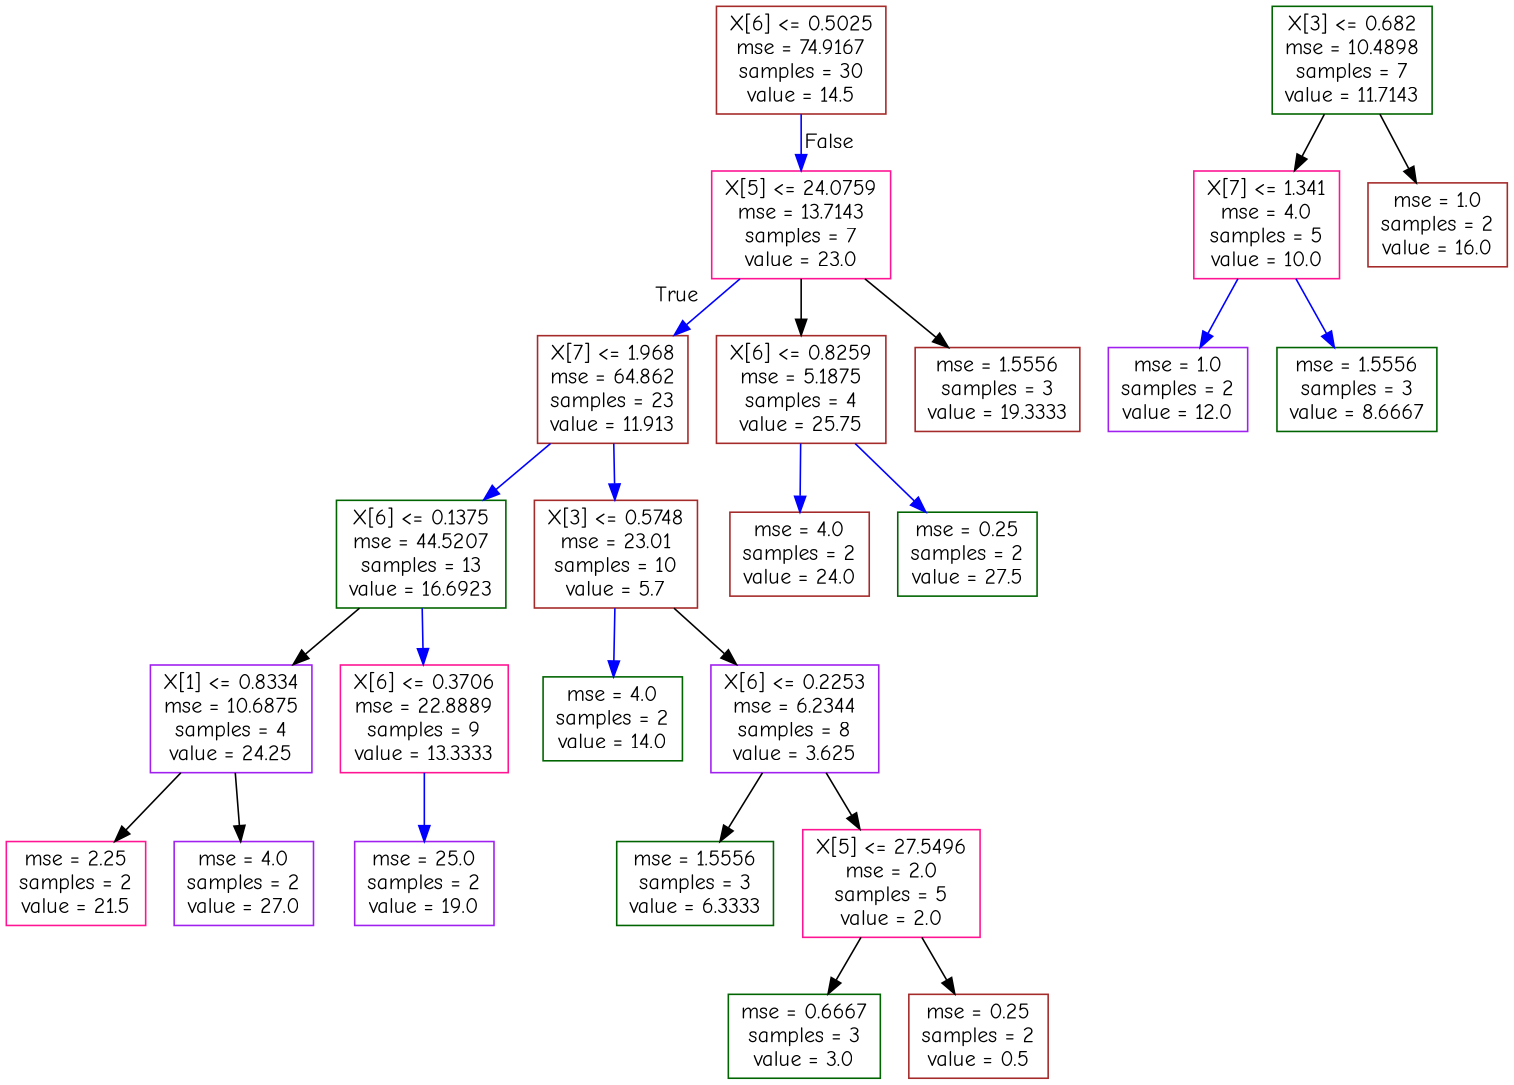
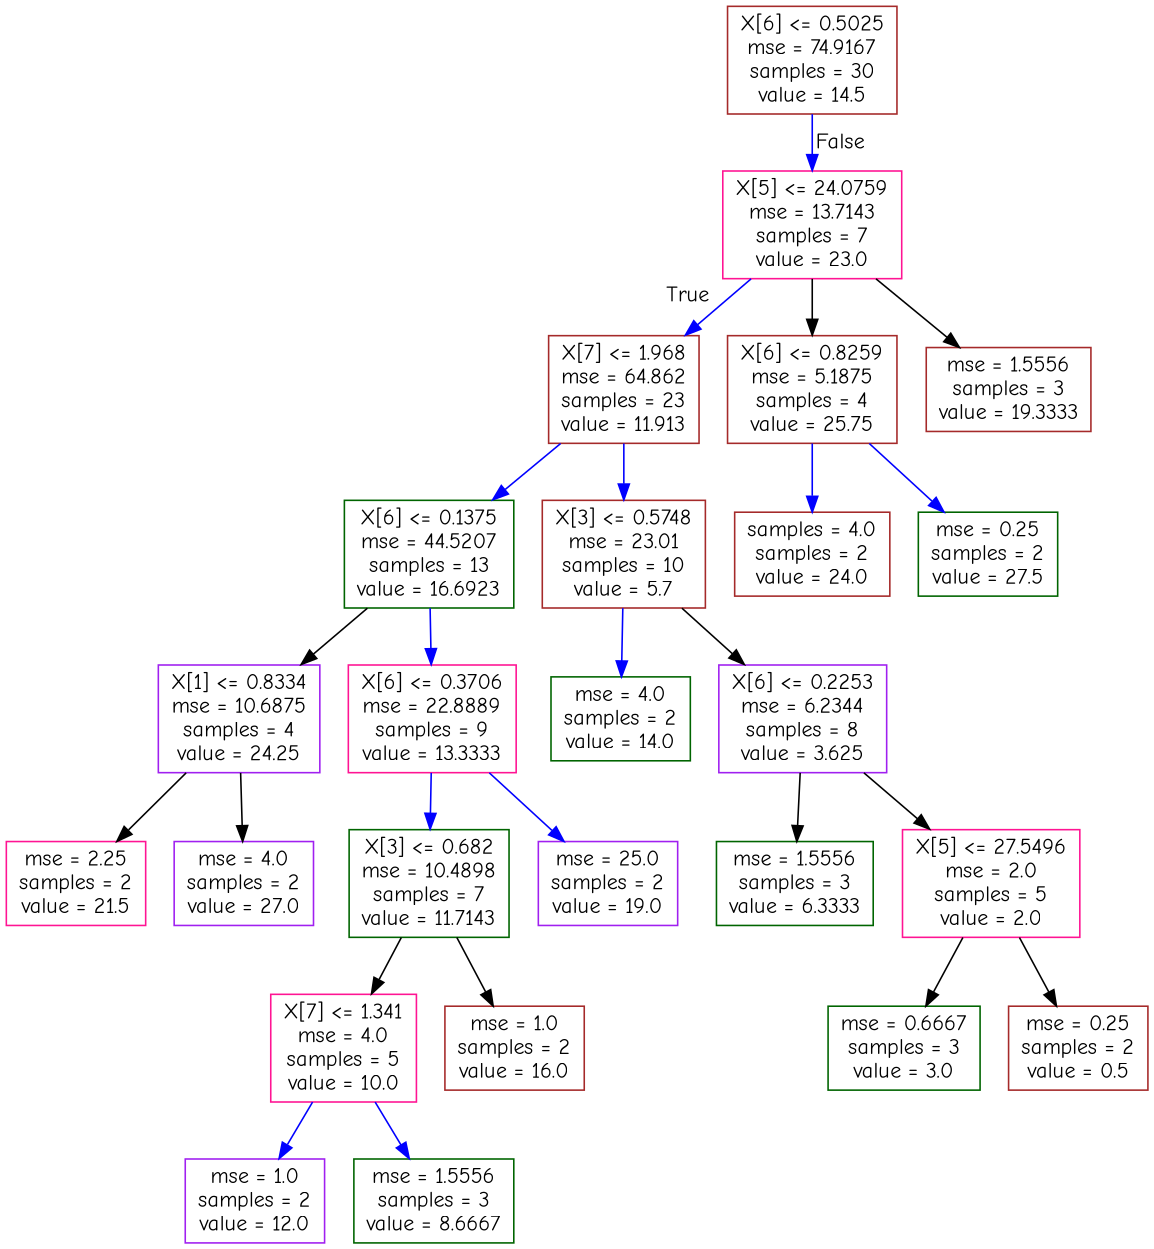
(800, 554) -> (812, 554)
none -> (431, 793)
